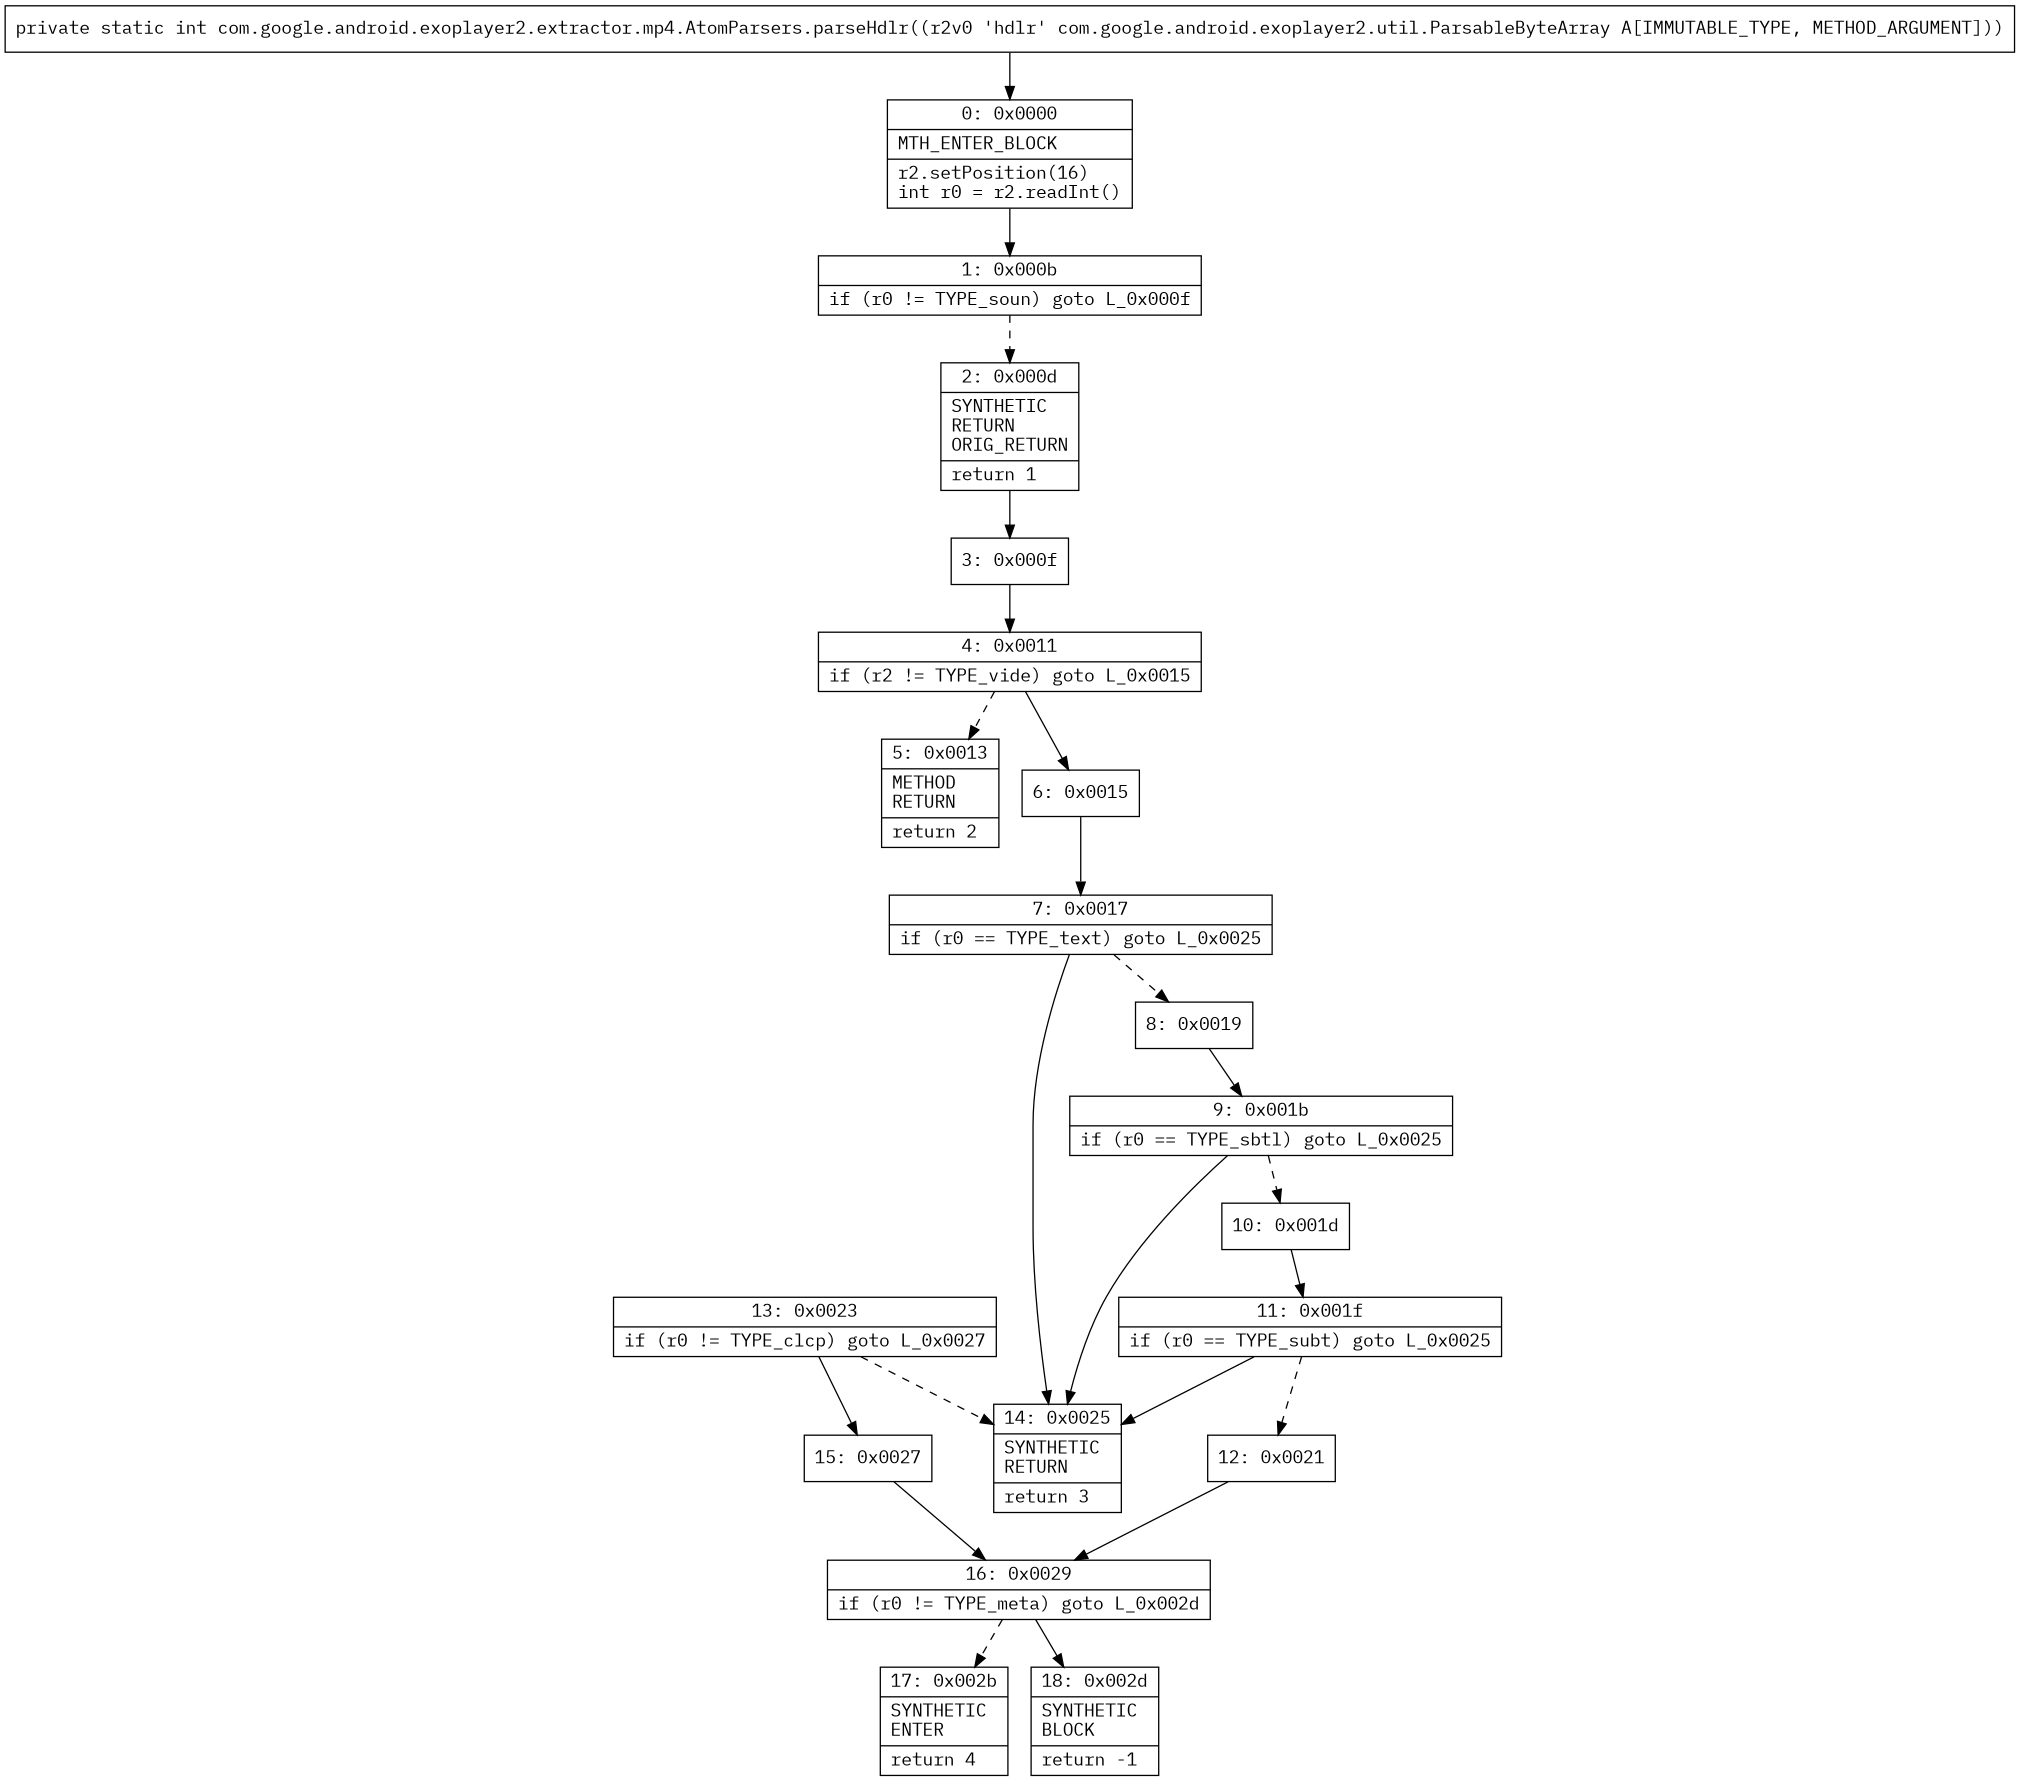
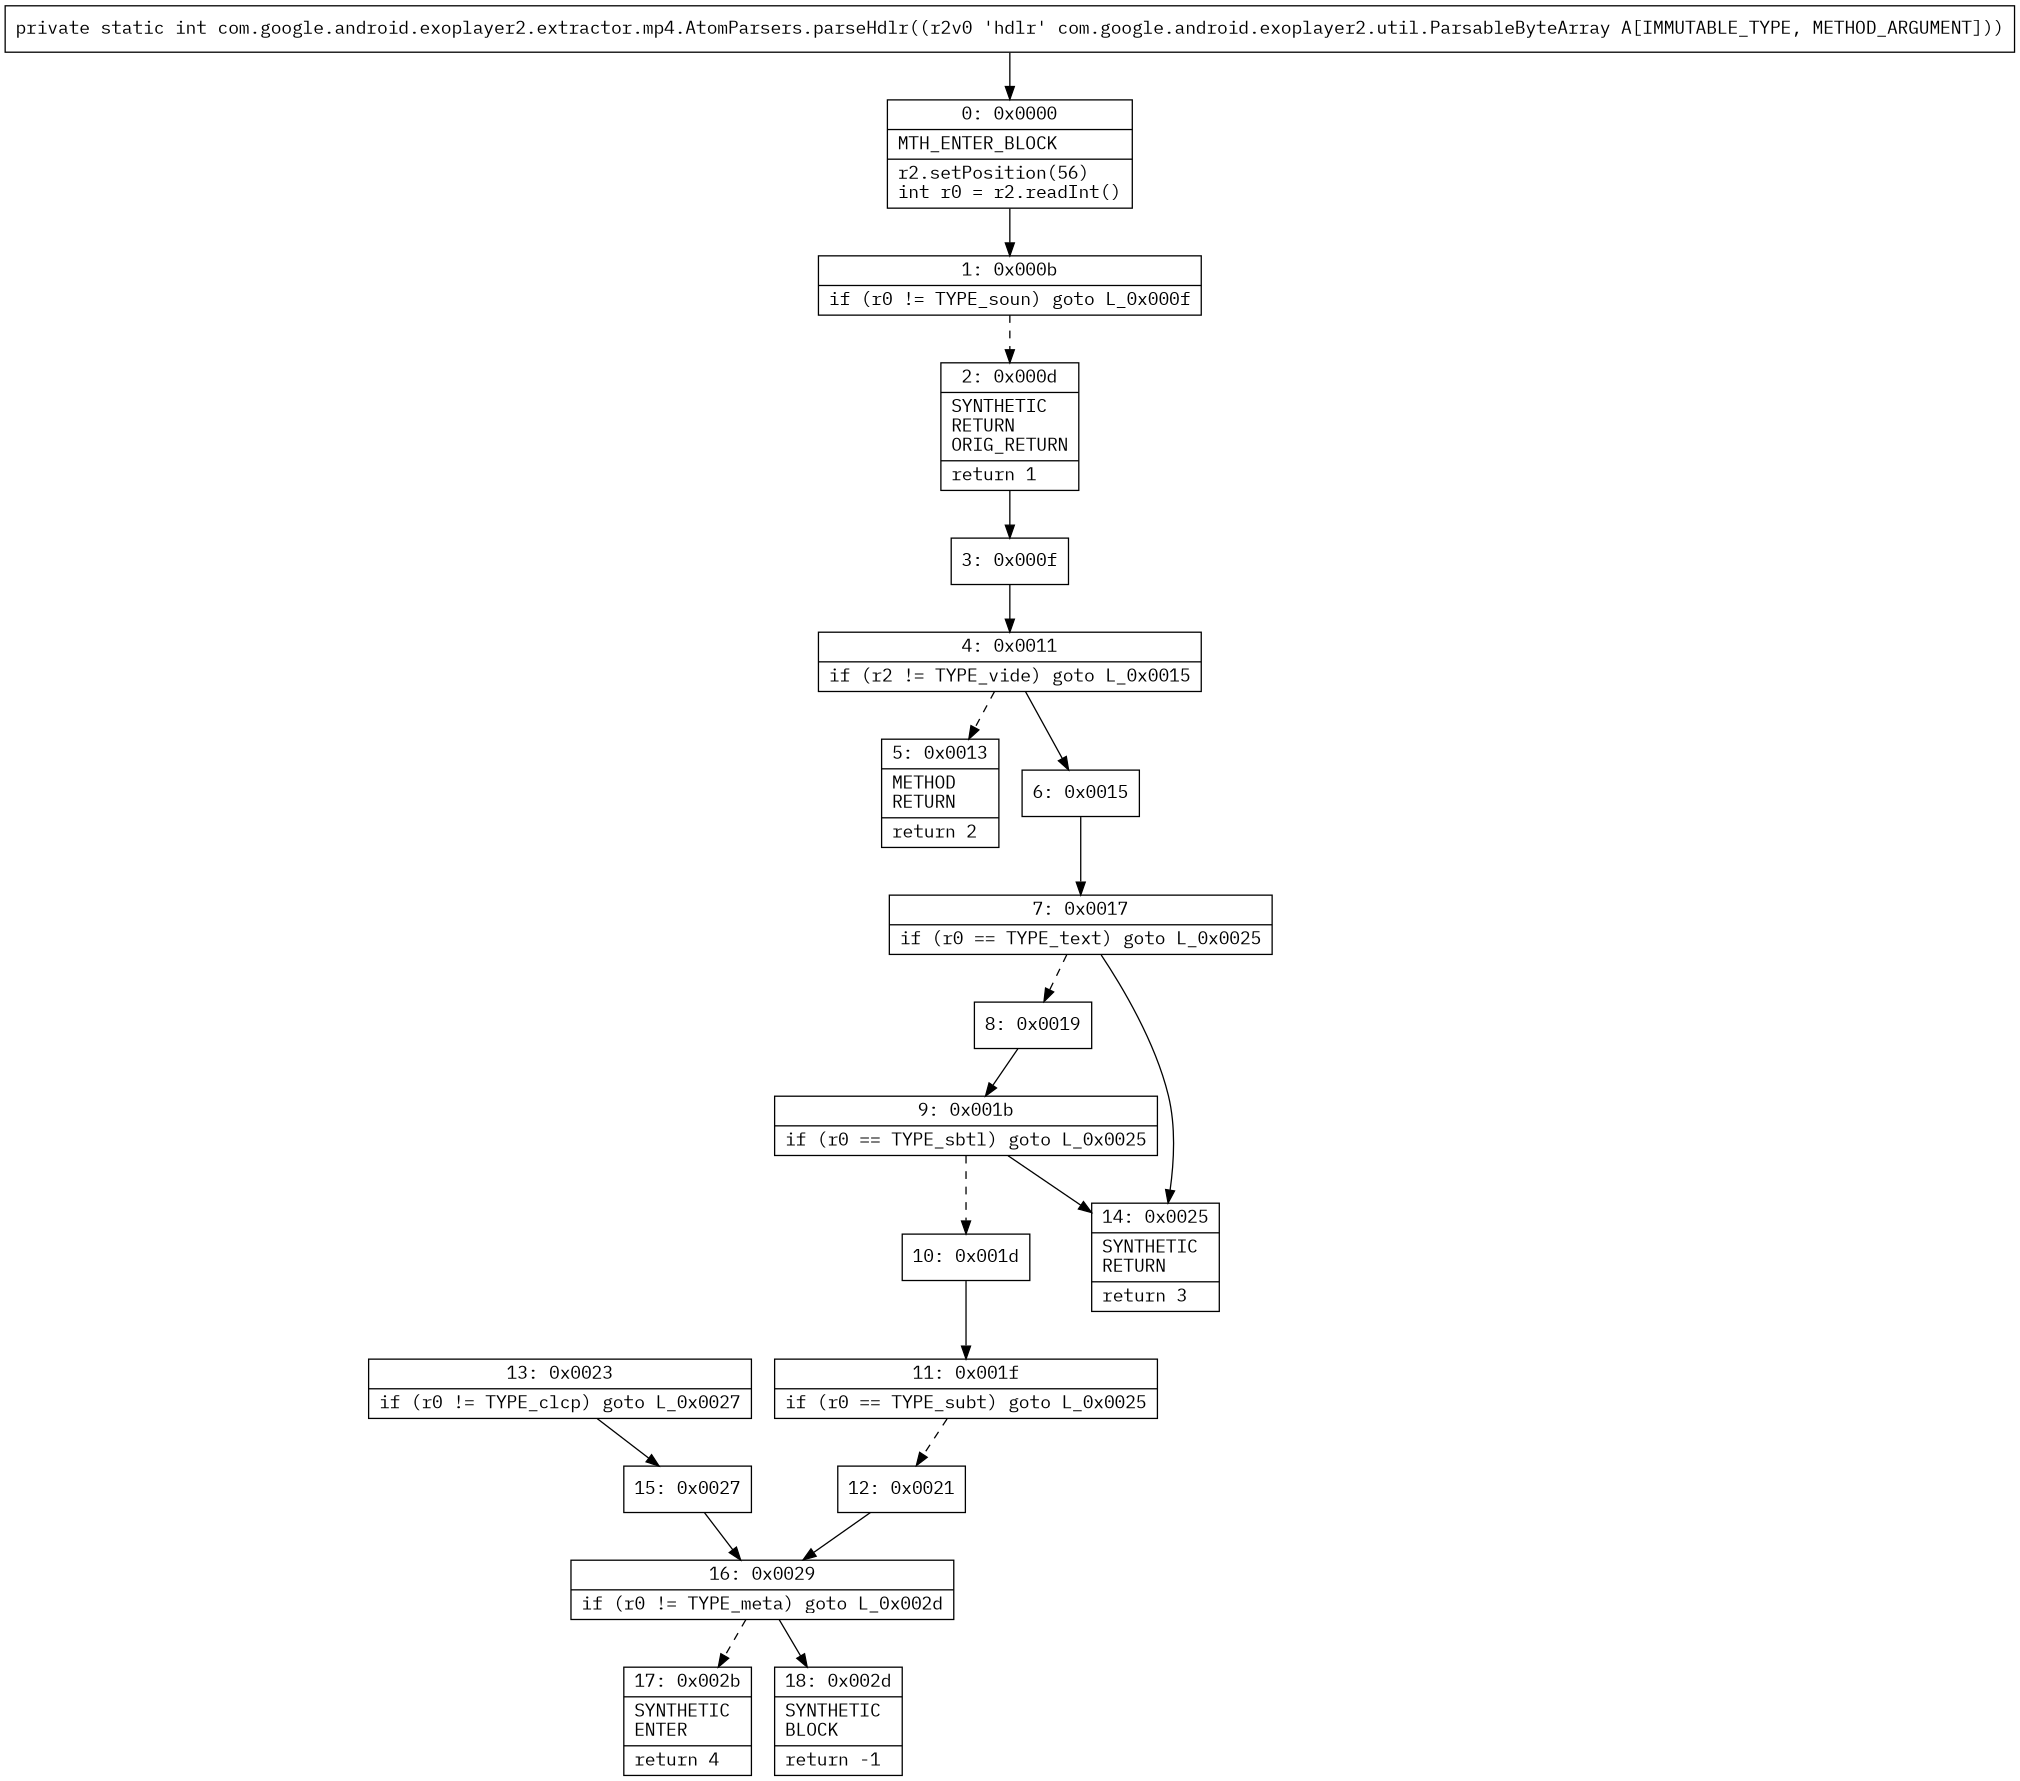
(994, 173) -> (994, 173)
(921, 1388) -> none
(1194, 1388) -> none
